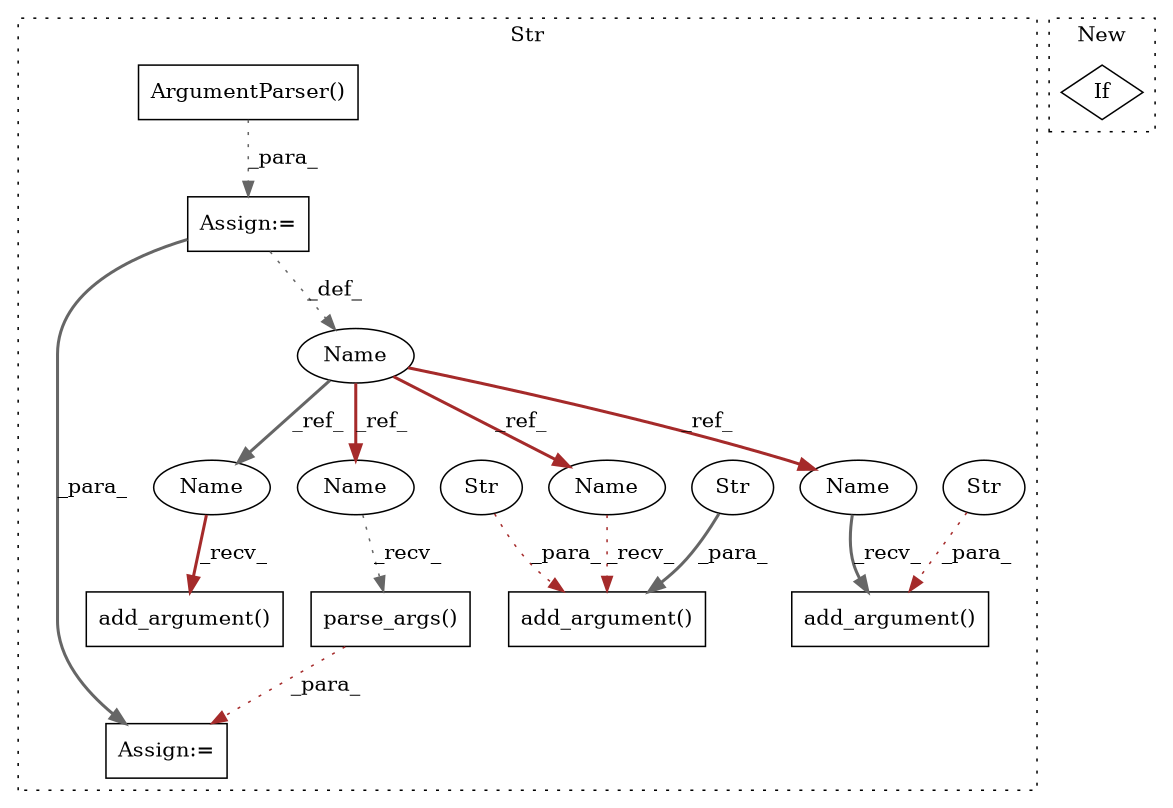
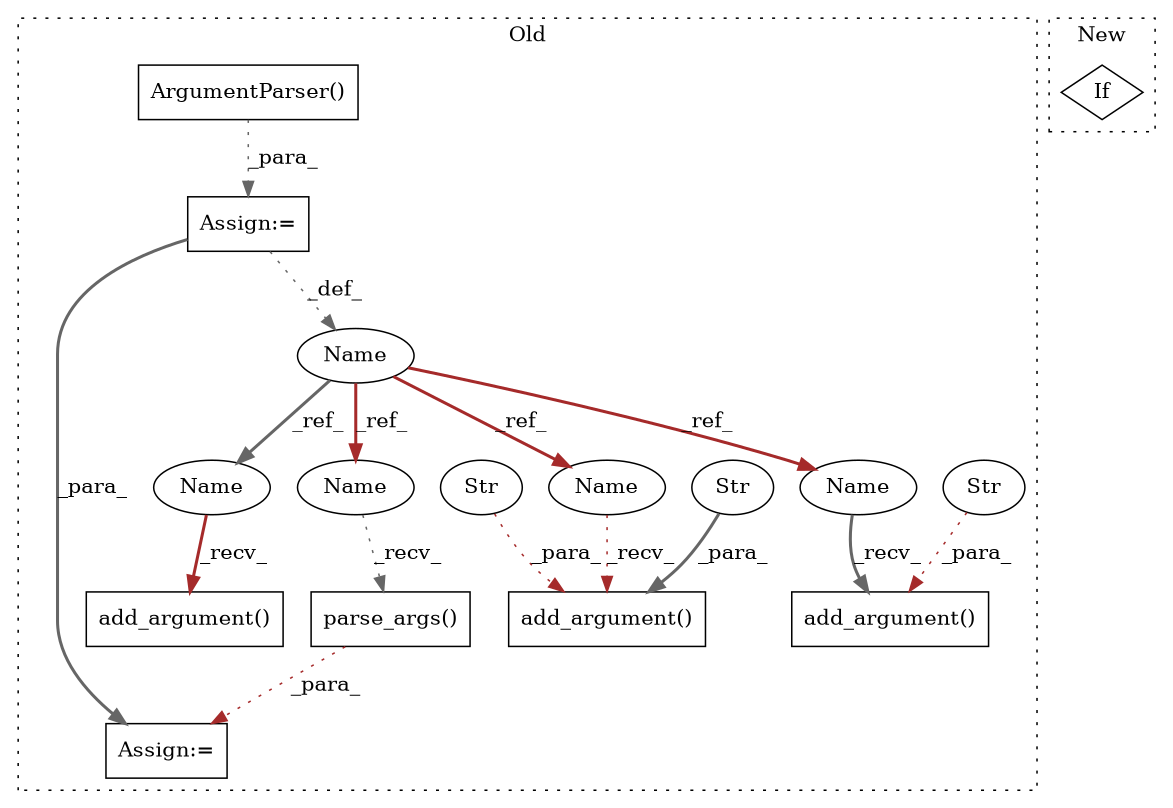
(528, 36) -> (528, 36)
